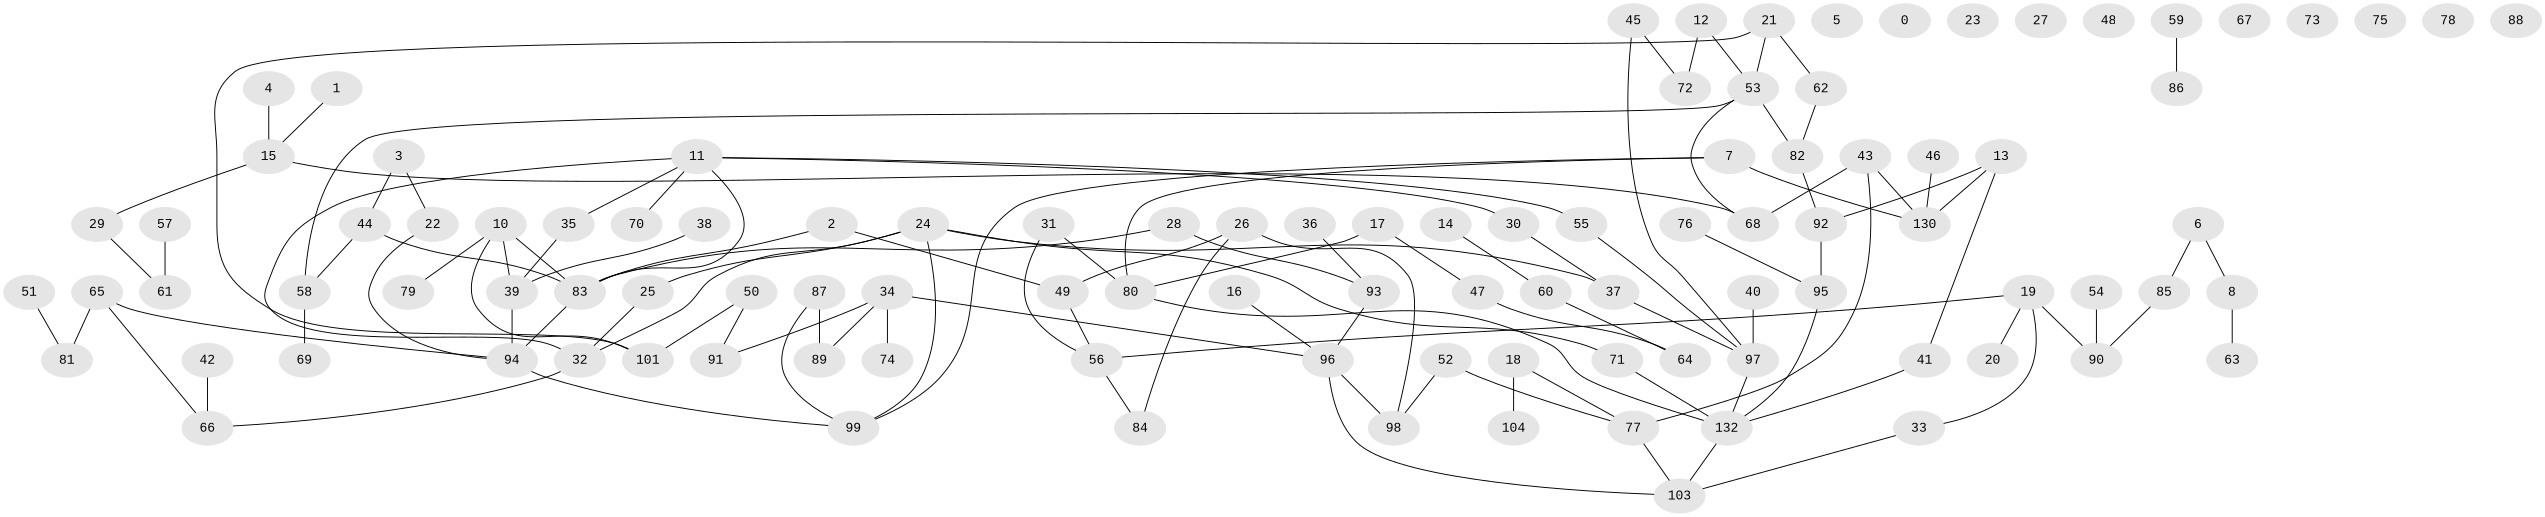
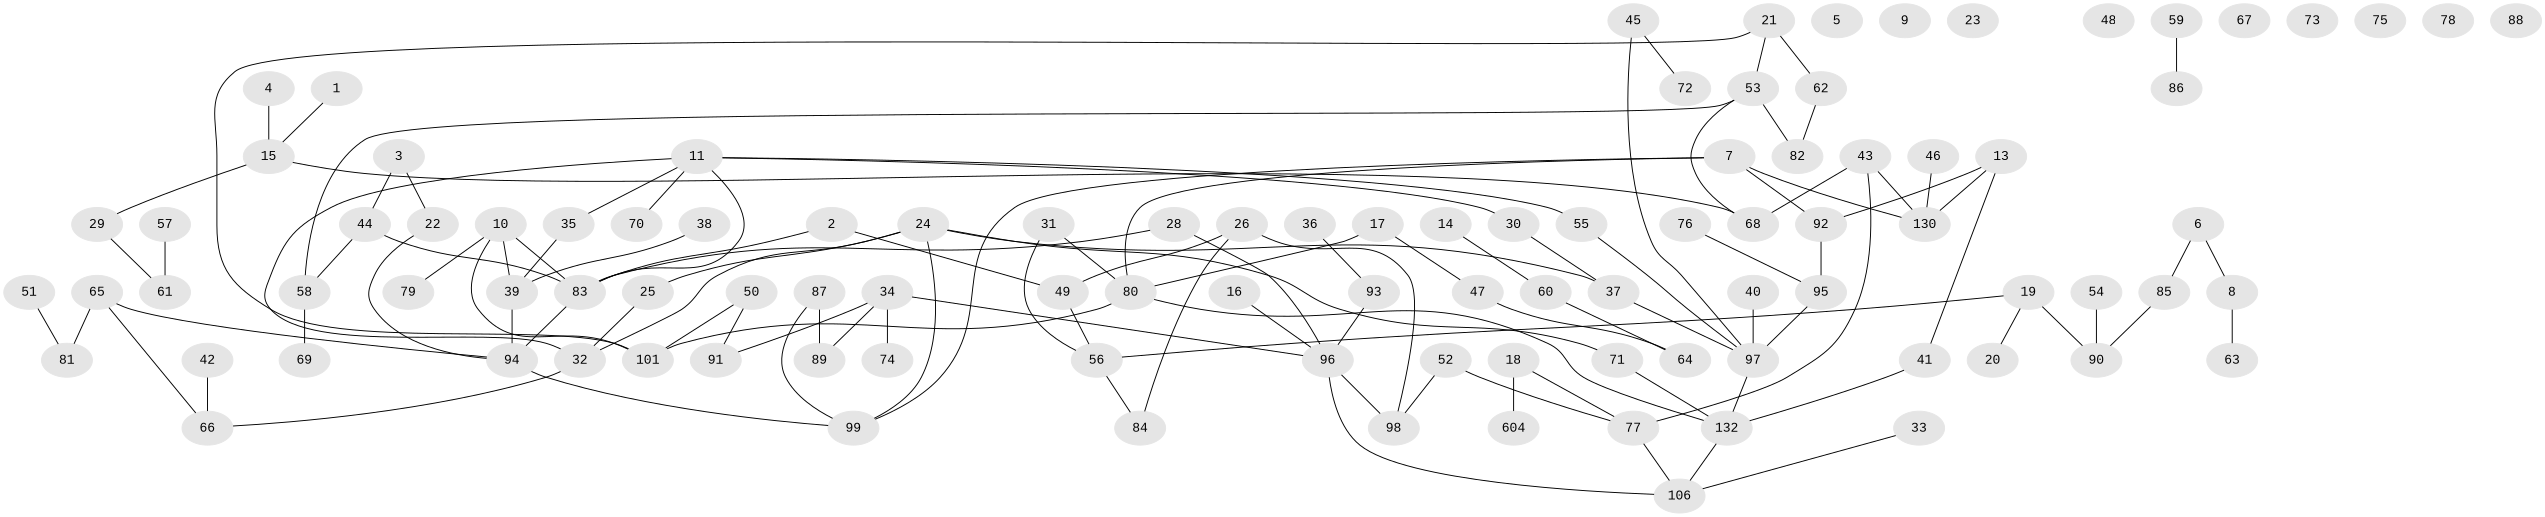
(1701, 21) -> none
(1905, 21) -> (1905, 21)
(2041, 21) -> none
(1812, 197) -> (1775, 191)
(1286, 262) -> (1278, 285)
none -> (901, 327)
(1795, 365) -> (1787, 326)
(2018, 388) -> none
(1514, 428) -> (1514, 428)
(1680, 496) -> (1680, 496)
